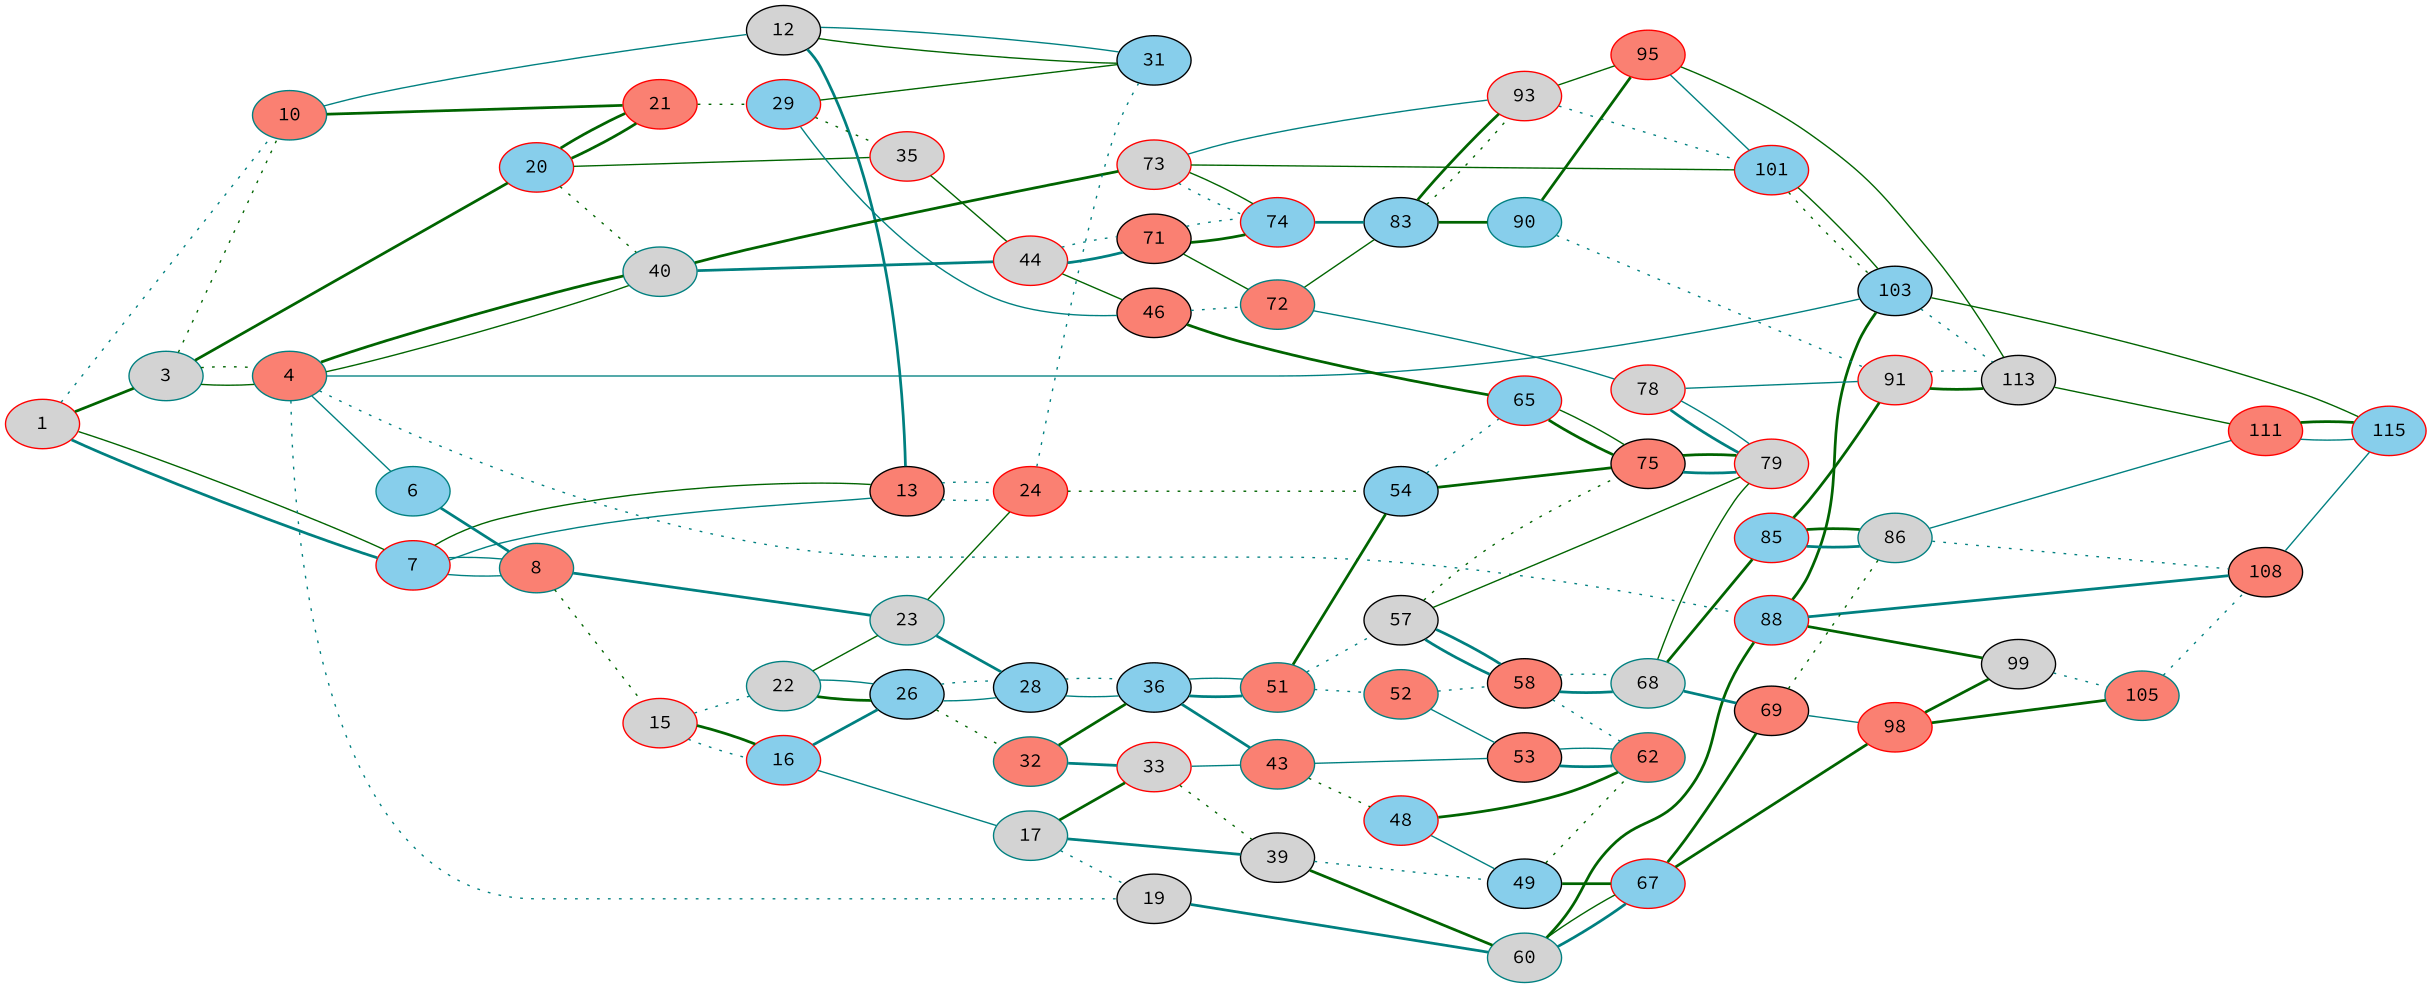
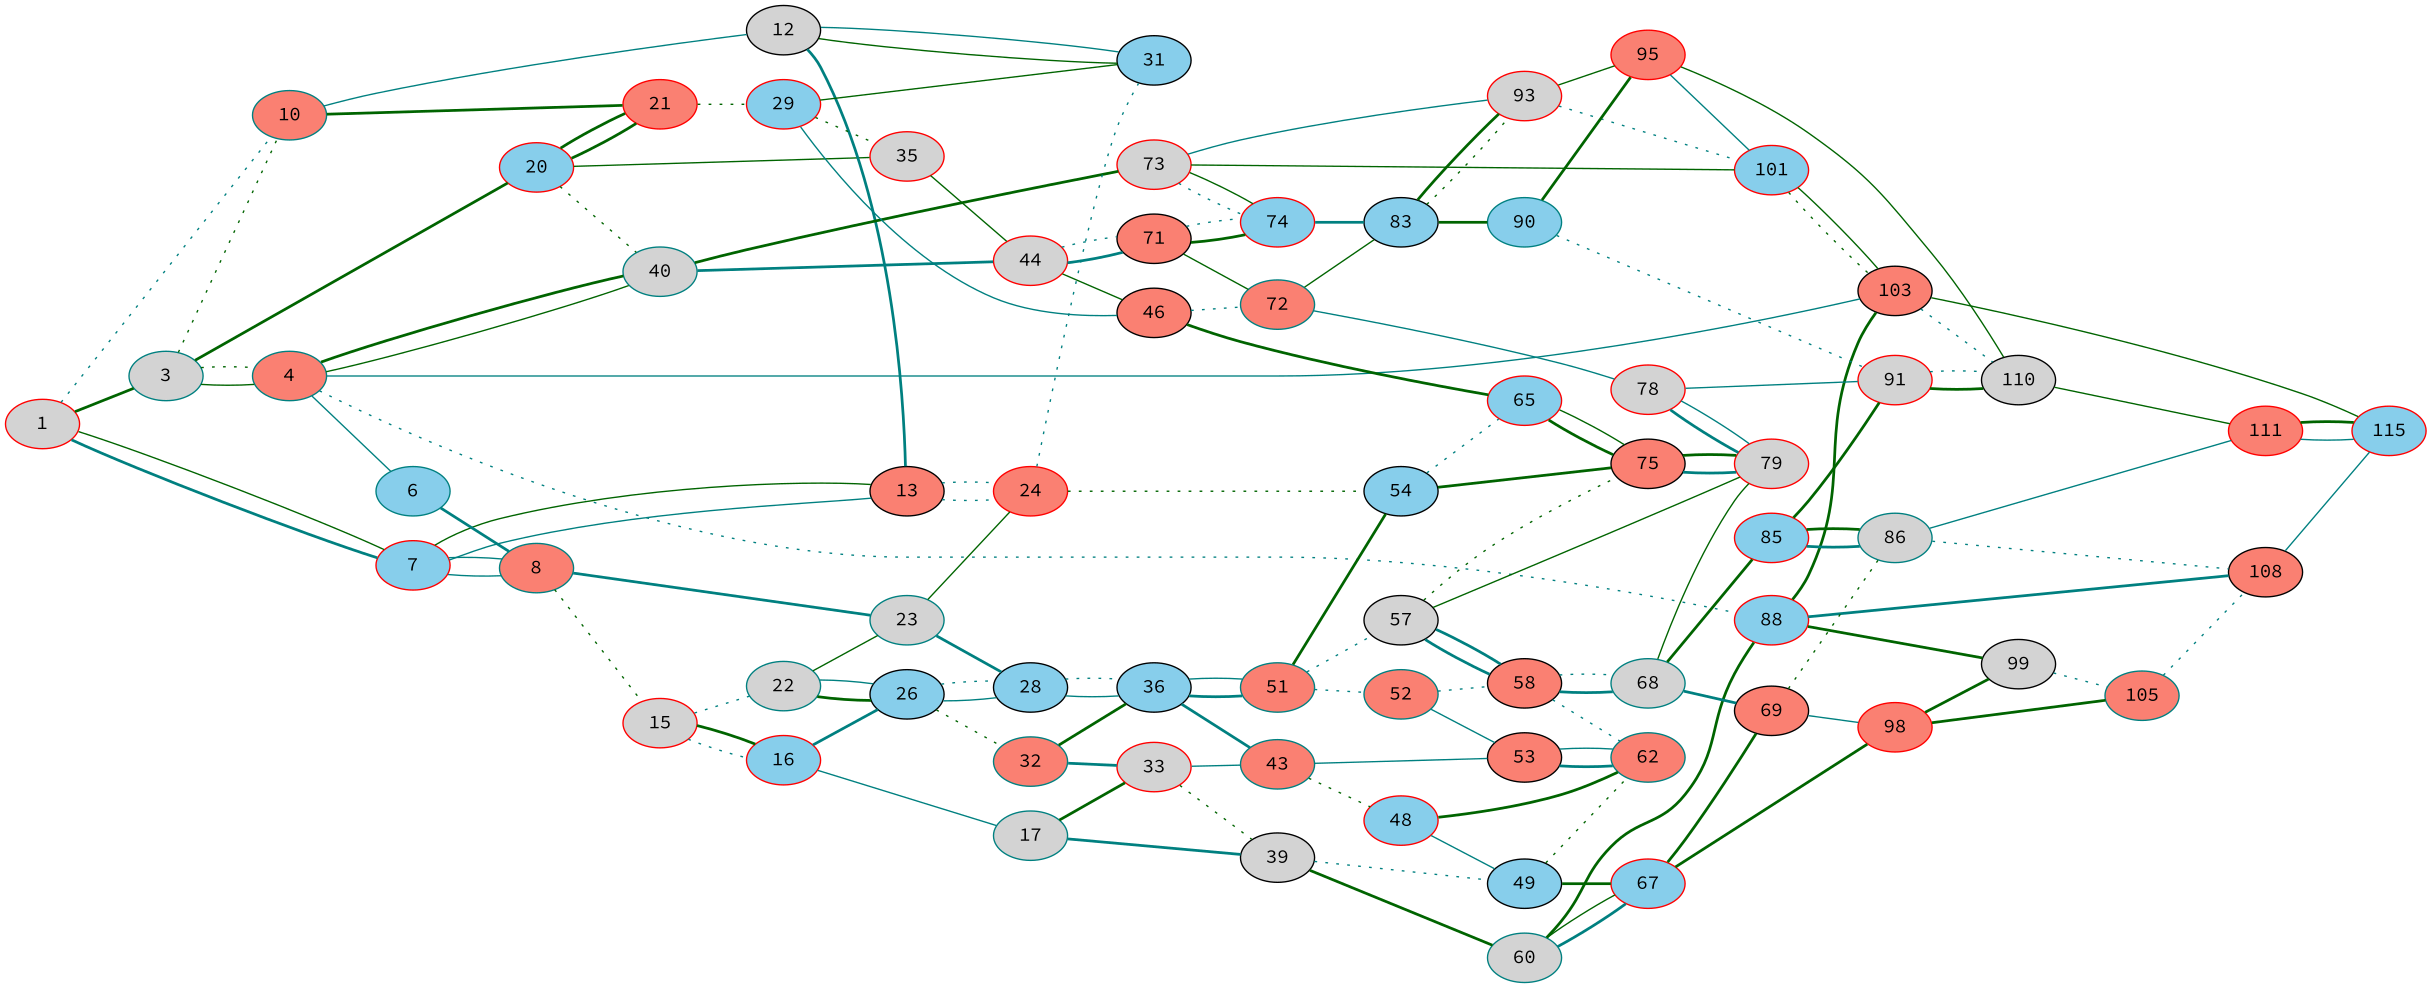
(1895, 291) -> (1895, 291)
(2019, 380) -> (2019, 380)
(1154, 899) -> none
